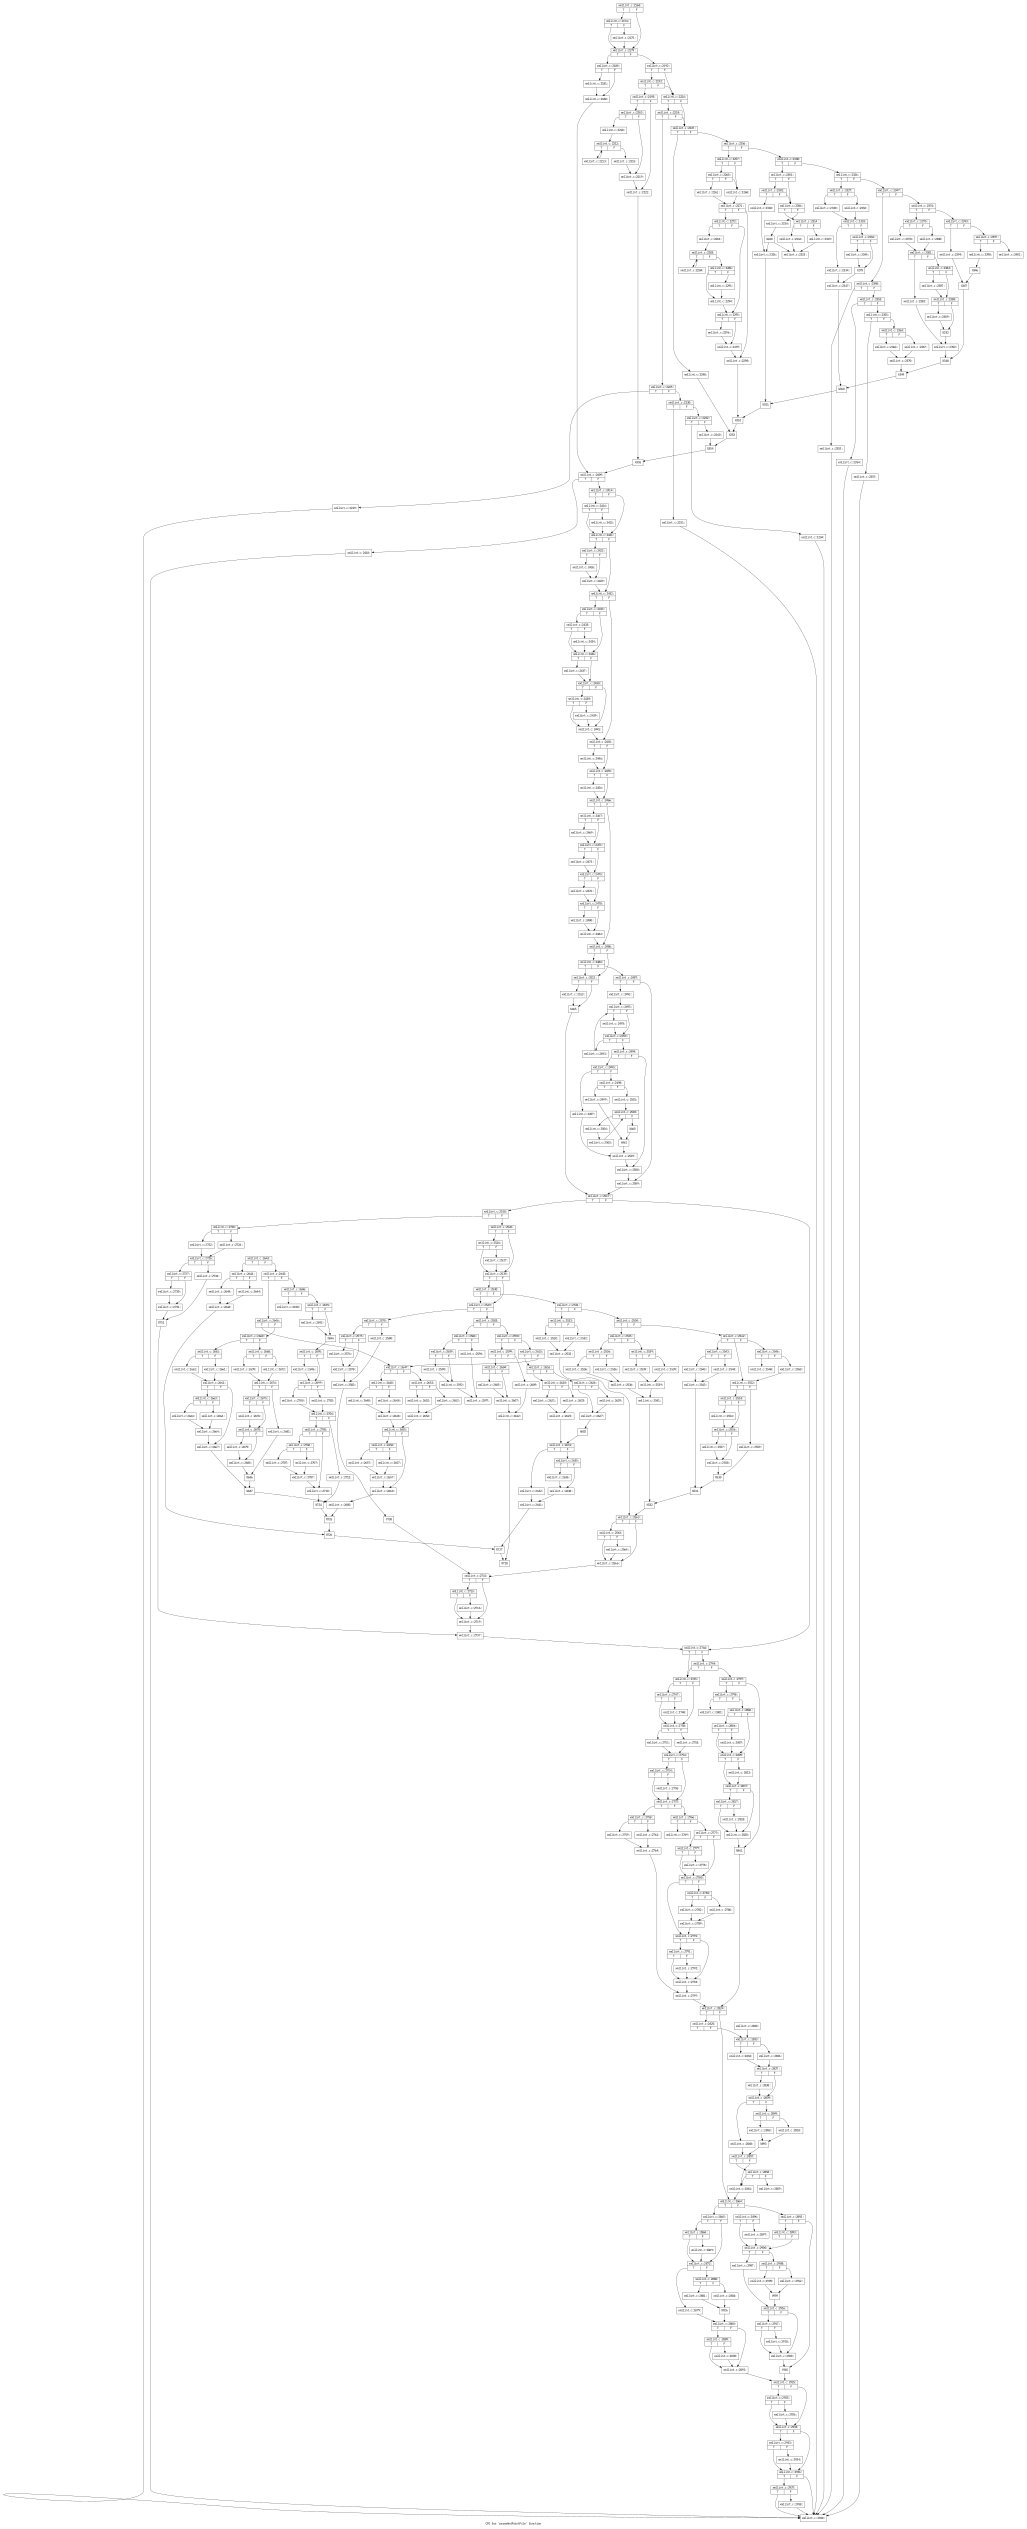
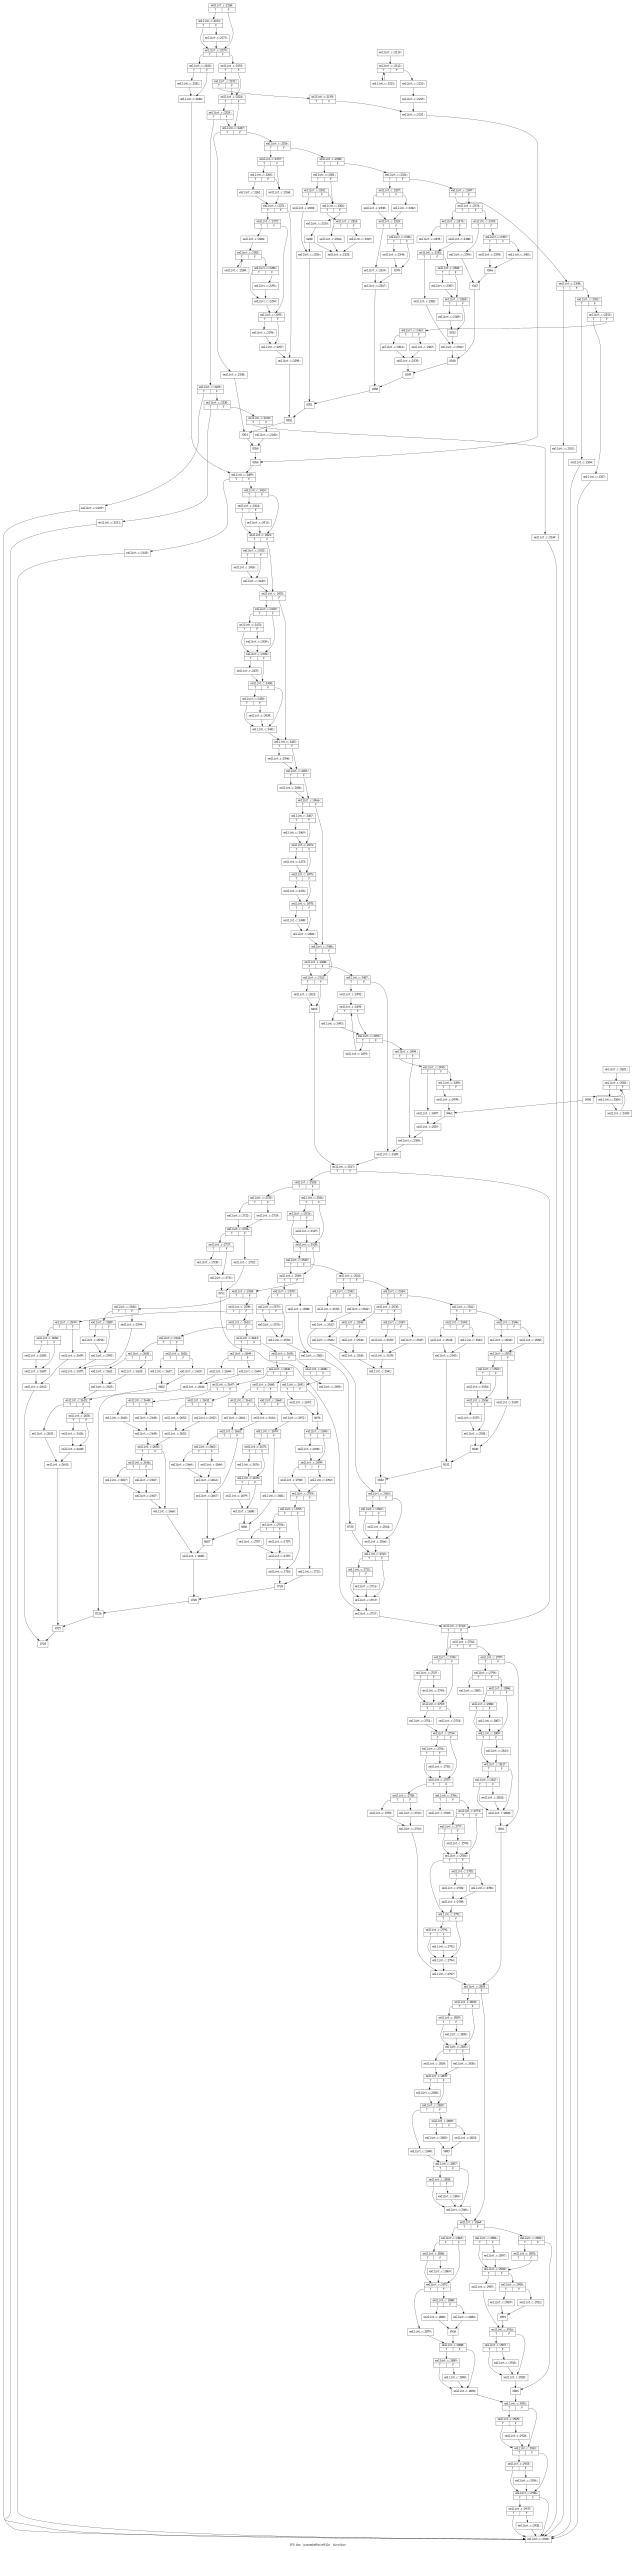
(632, 115) -> none
none -> (505, 263)
(627, 1090) -> none
(739, 1361) -> (501, 1347)
(475, 1364) -> (246, 1332)
(245, 1370) -> none
(602, 1408) -> (177, 1379)
none -> (450, 2020)
none -> (453, 2203)
